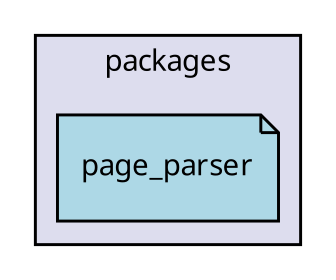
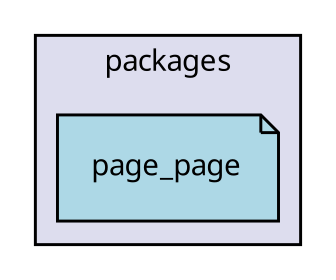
(168, 168) -> (168, 168)
